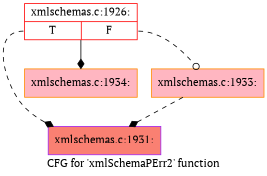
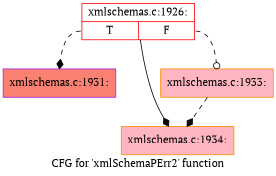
(160, 110) -> (200, 108)
